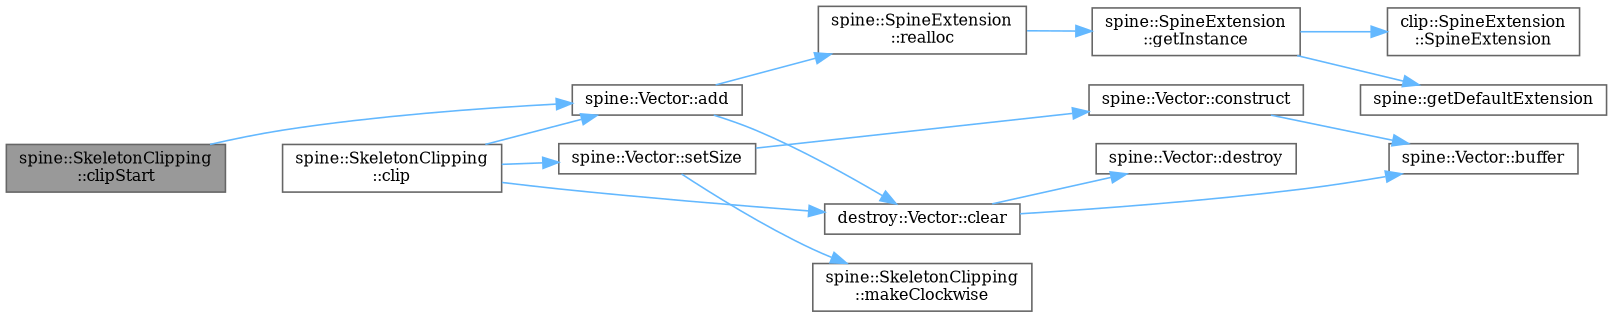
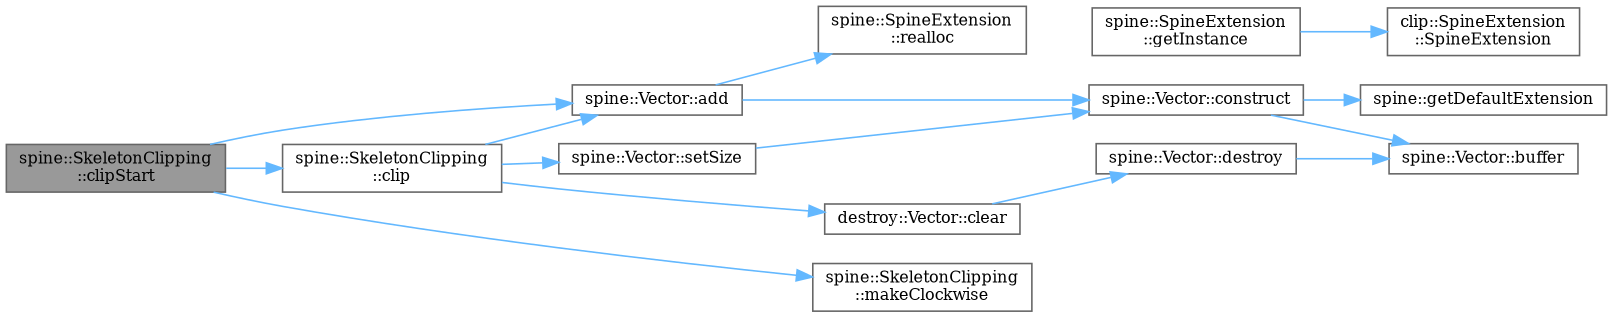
(1051, 31) -> none
(1350, 68) -> (1324, 100)
(804, 153) -> (907, 100)
none -> (246, 168)
(1203, 200) -> (1334, 159)
(755, 219) -> (504, 241)
